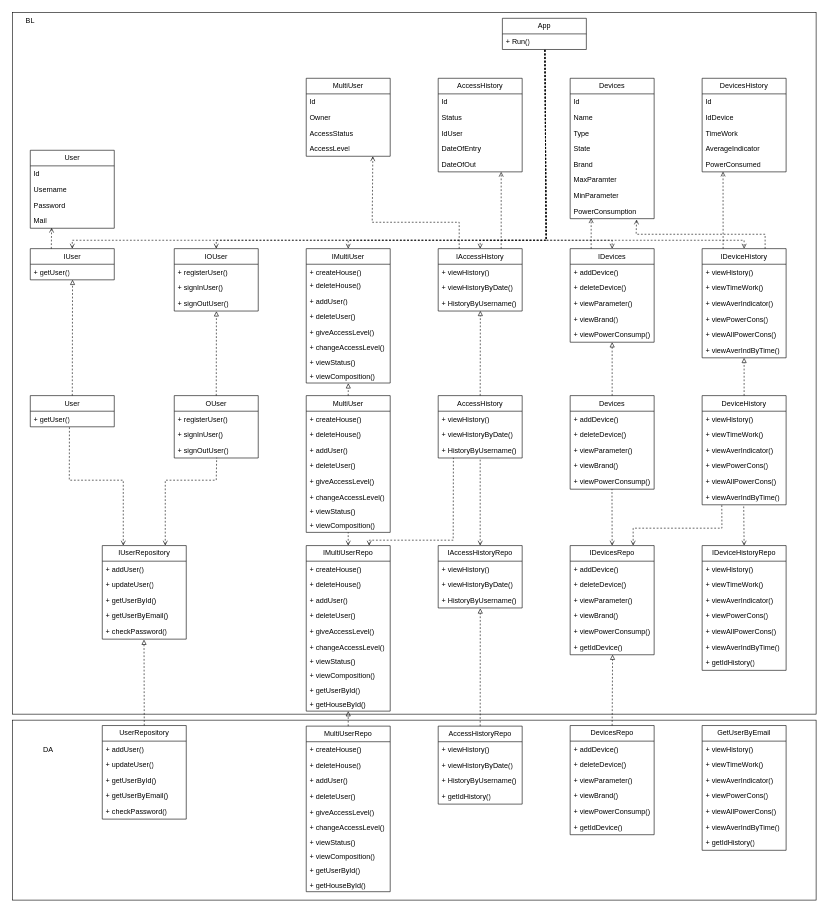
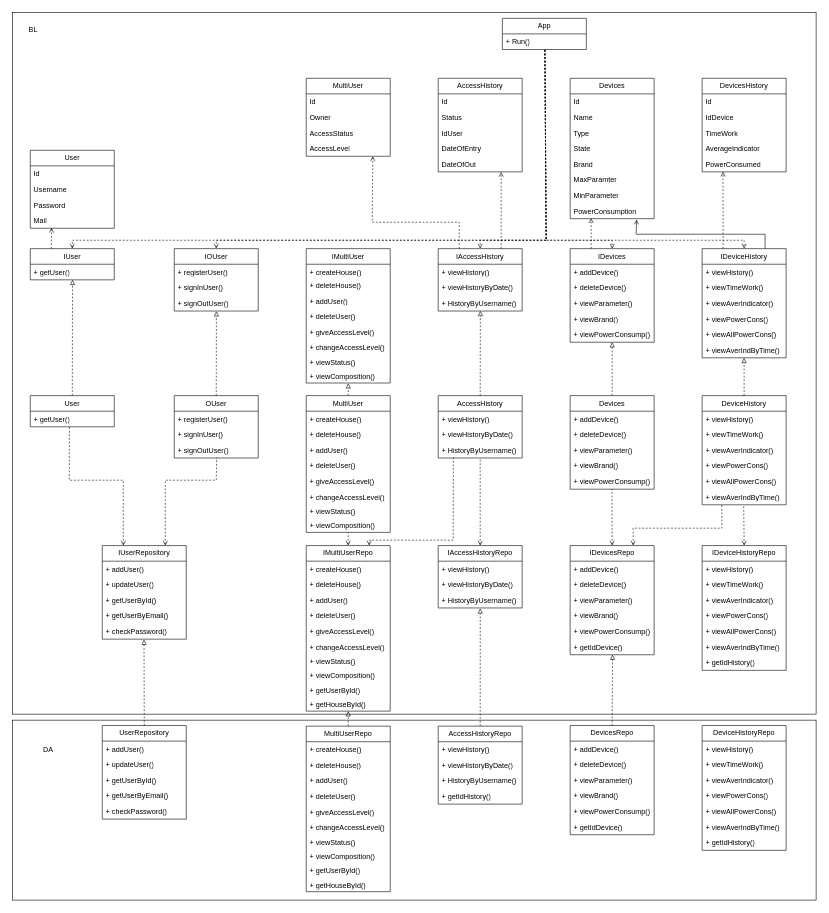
(30, 21) -> (33, 30)
(700, 234) -> (700, 234)
(348, 244) -> none
(744, 734) -> (744, 734)
